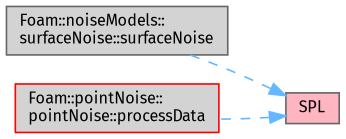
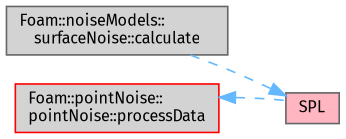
(117, 31) -> (117, 31)
(244, 119) -> (261, 99)
